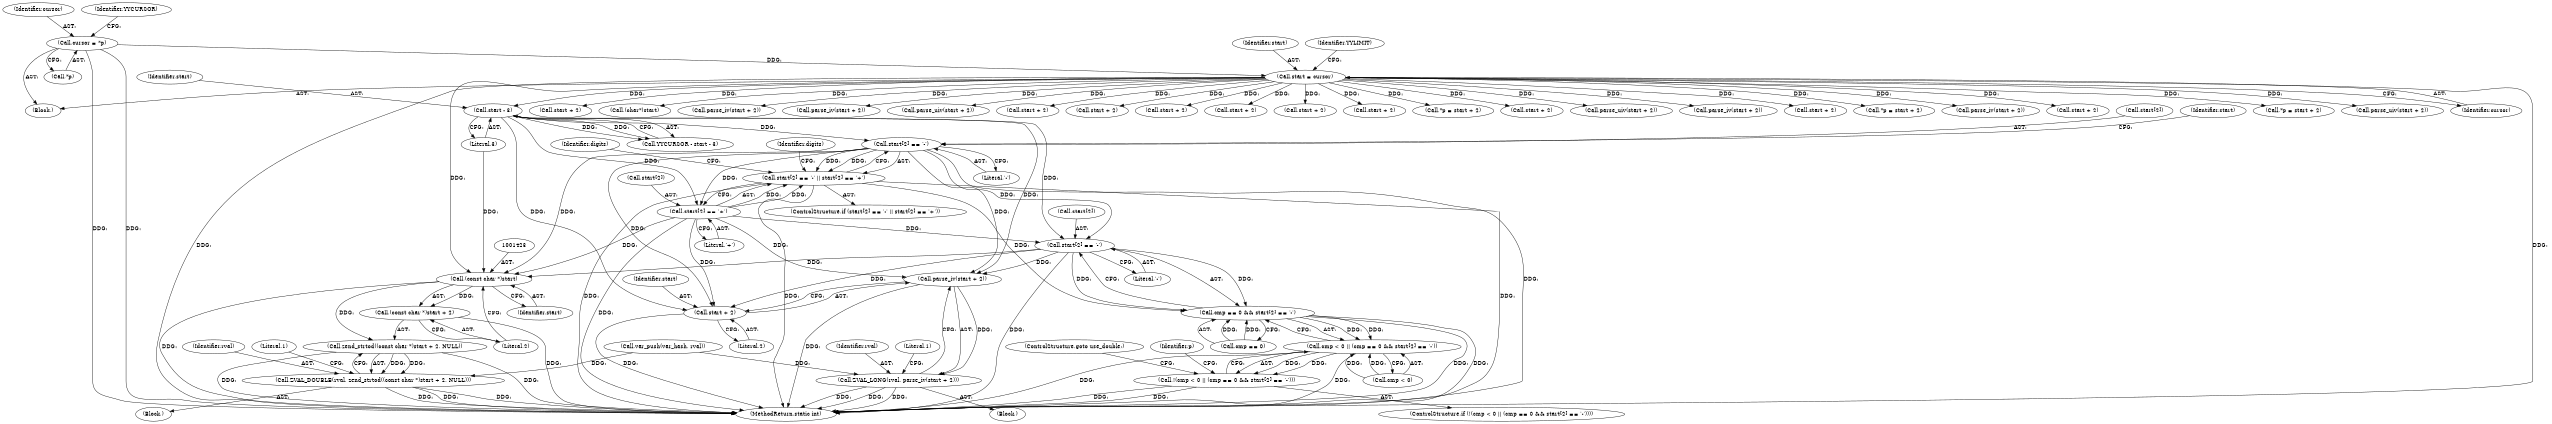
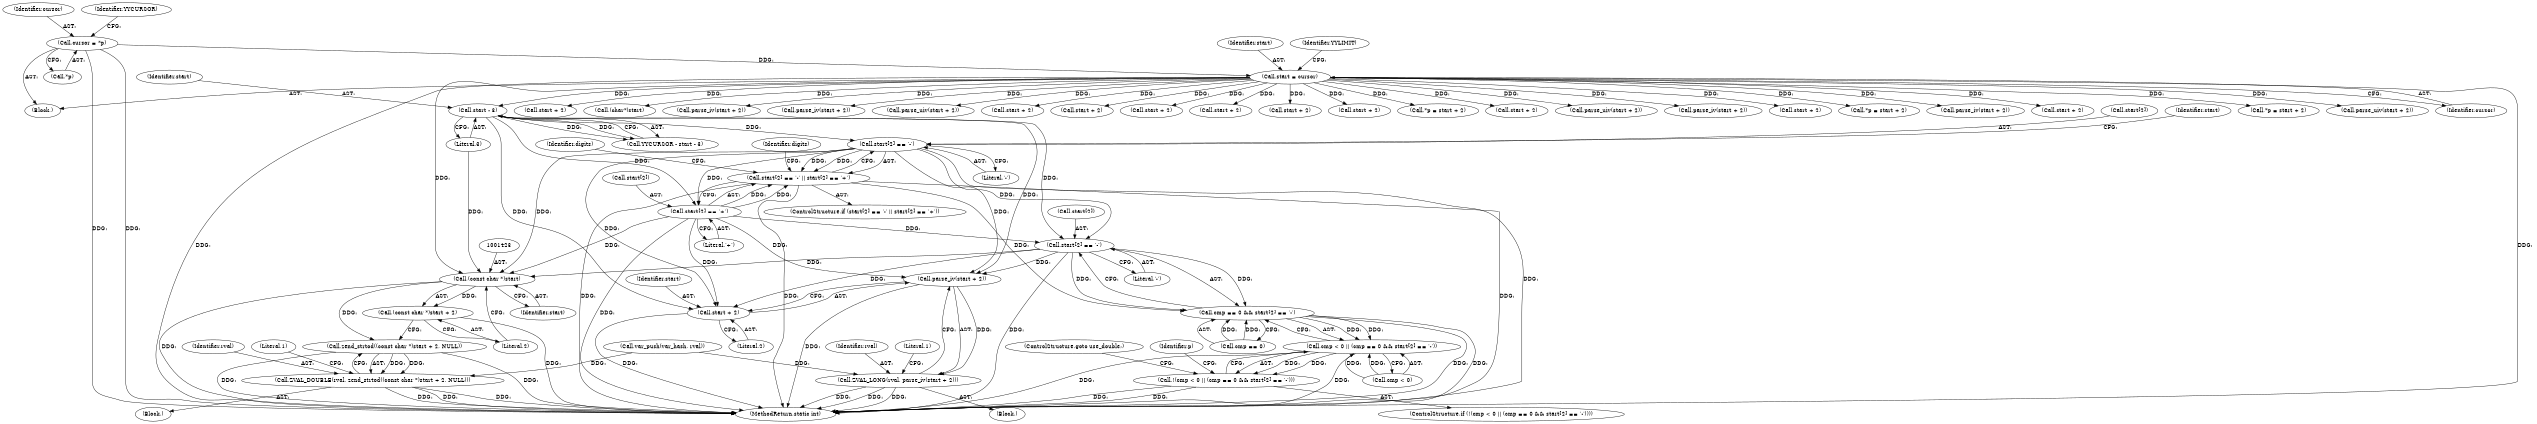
(405, 330) -> (416, 330)
